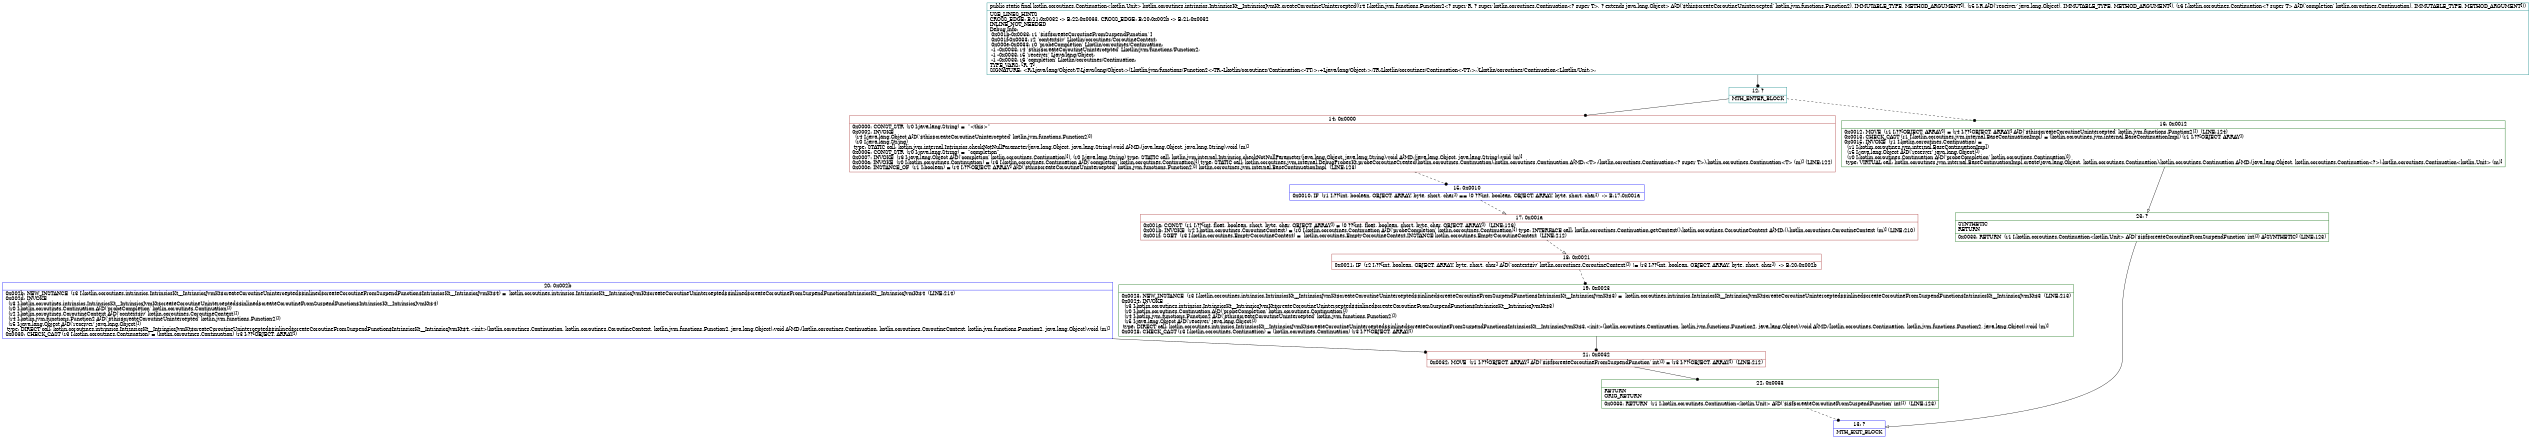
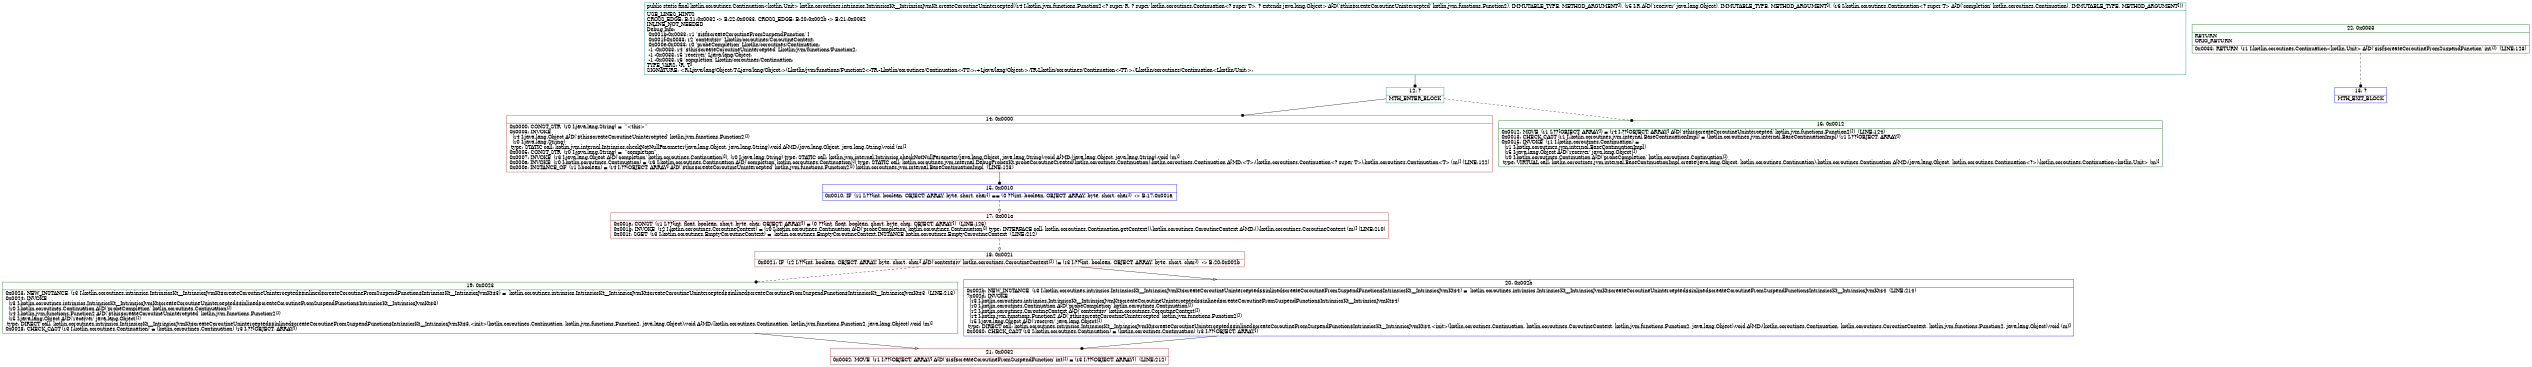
(875, 132) -> (532, 132)
(1430, 178) -> (1000, 177)
(2142, 227) -> none
none -> (1147, 273)
(28, 299) -> (989, 296)
(1596, 342) -> (835, 341)
(1665, 373) -> none
